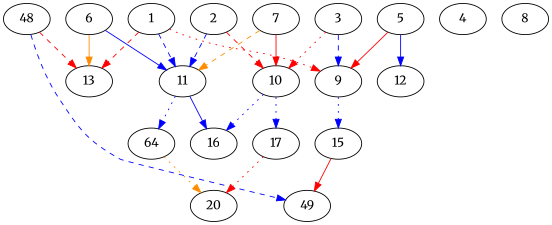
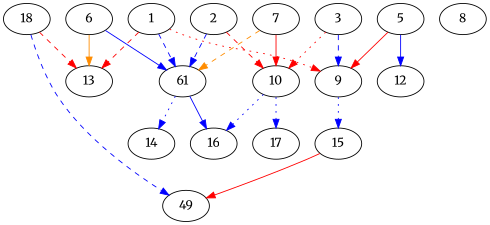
(27, 19) -> (27, 19)
(463, 19) -> none
(183, 81) -> (183, 81)
(151, 144) -> (151, 144)
(214, 206) -> none
